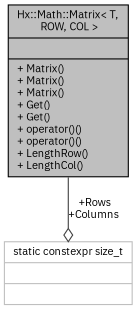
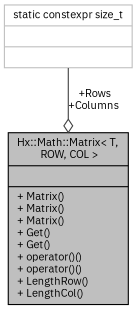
(68, 203) -> (68, 93)
